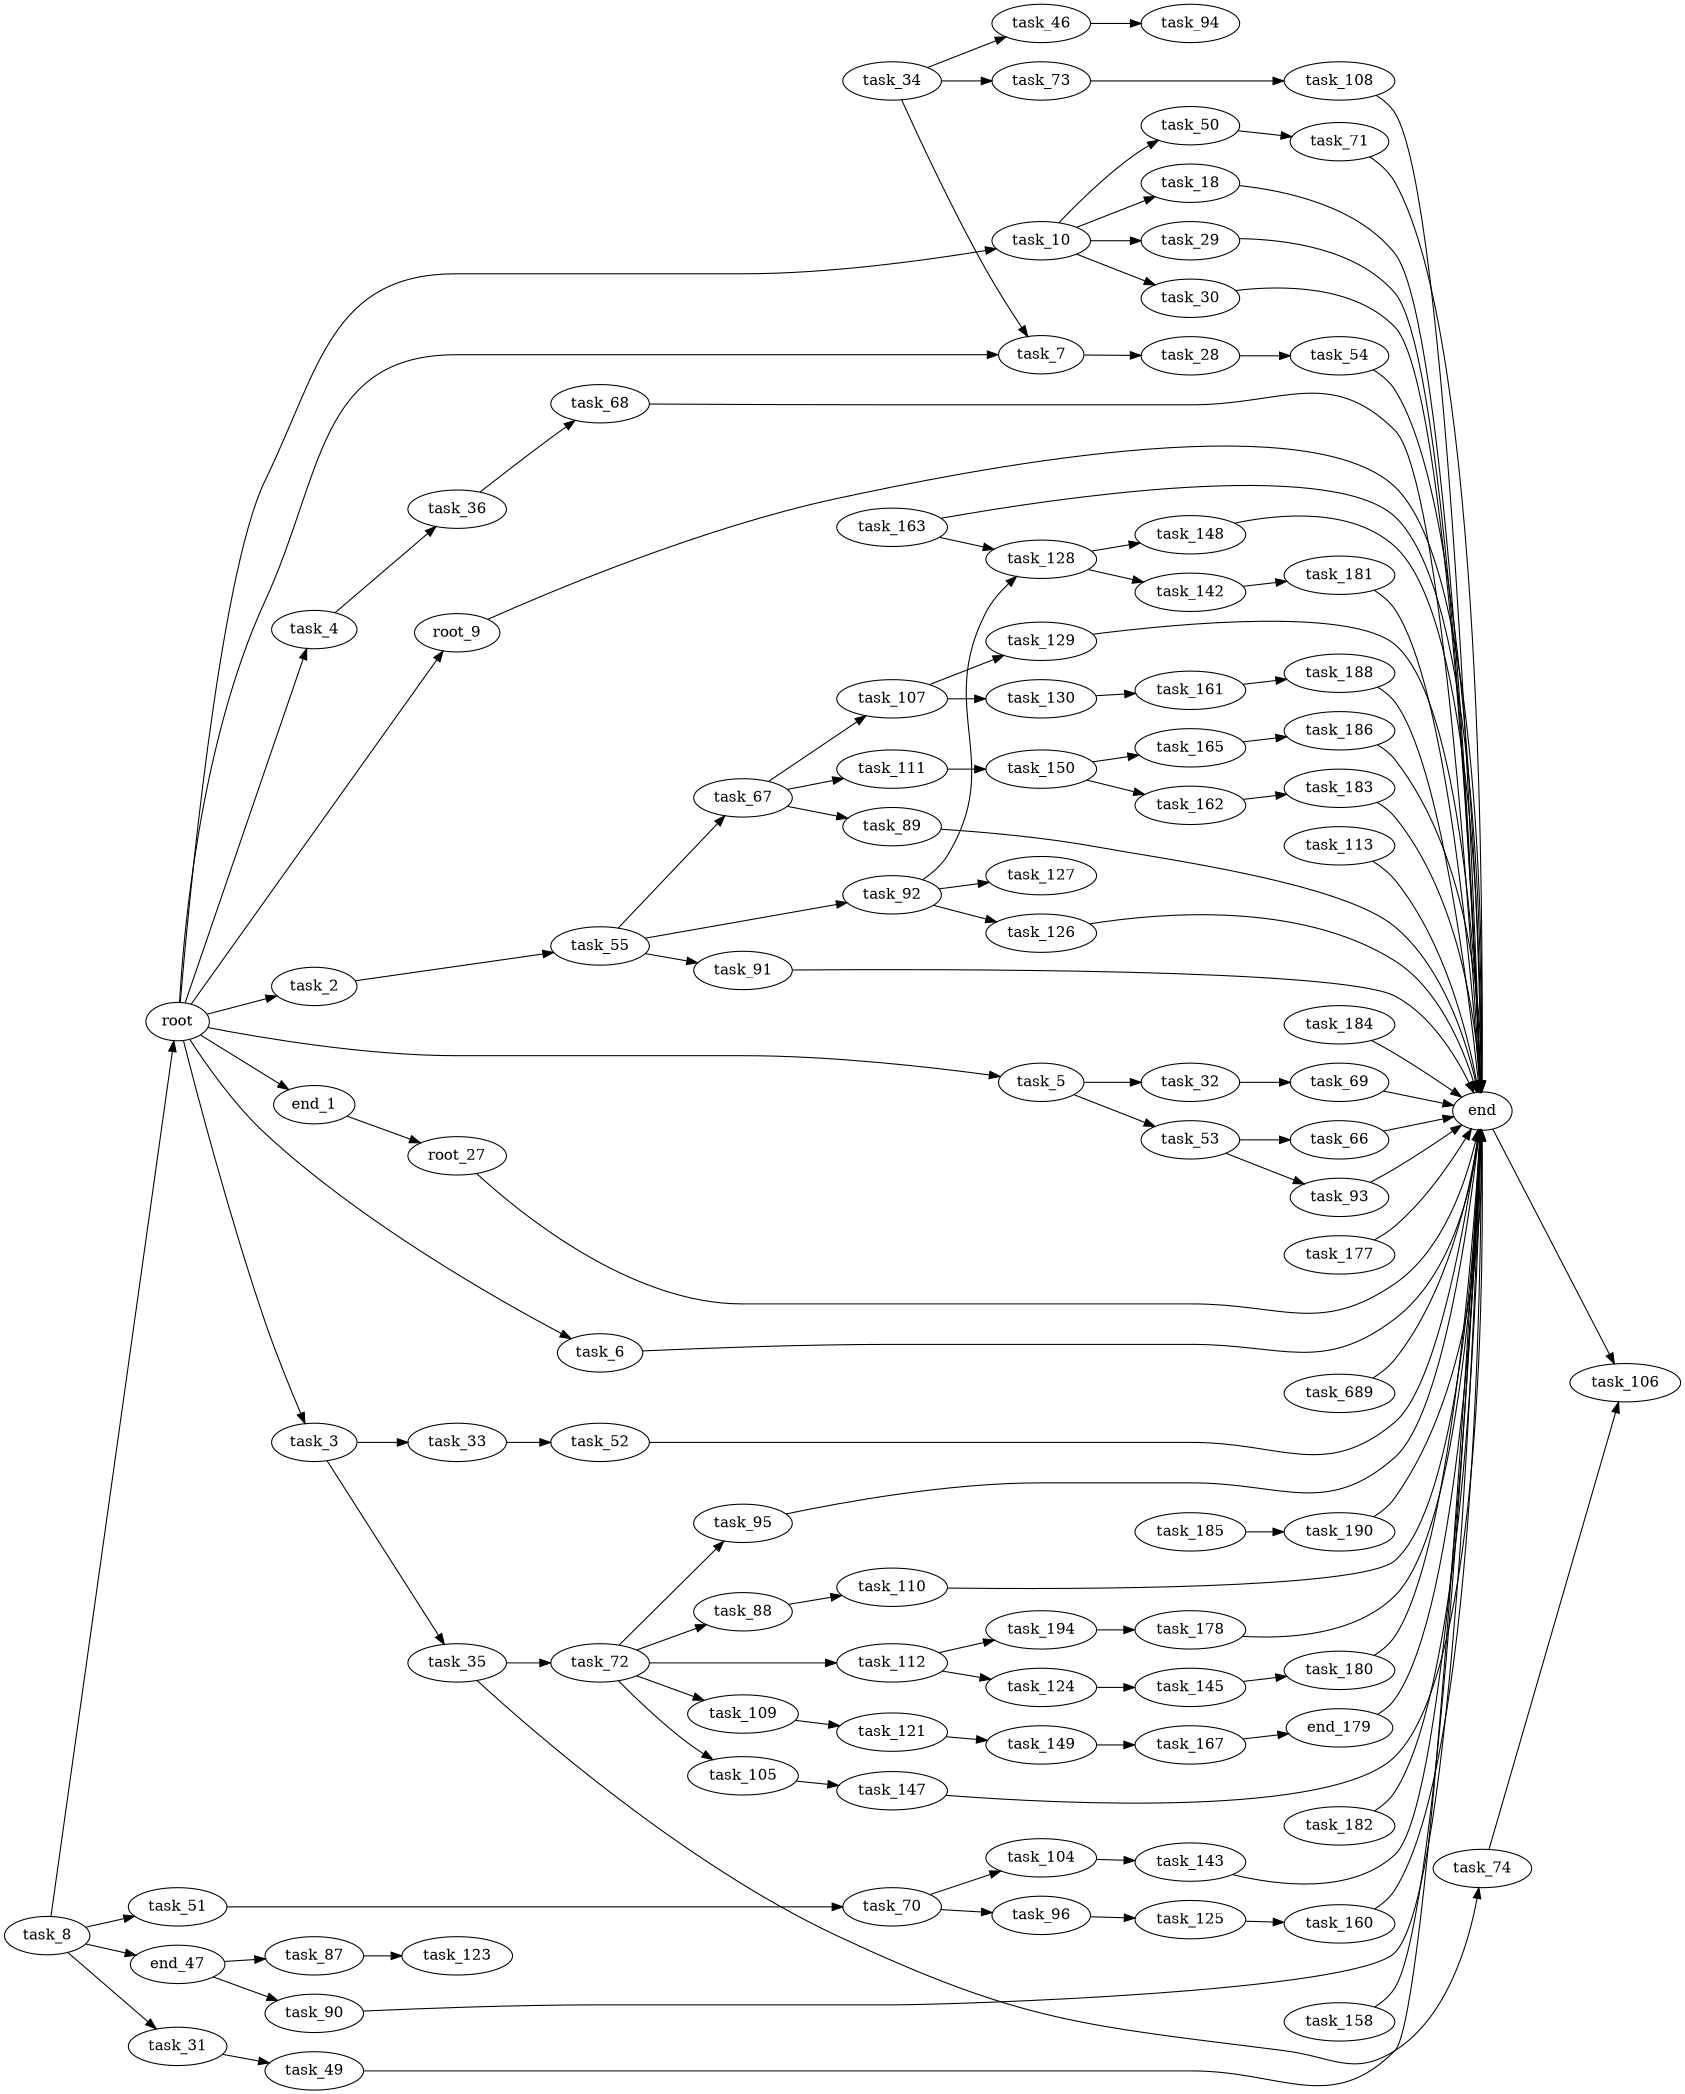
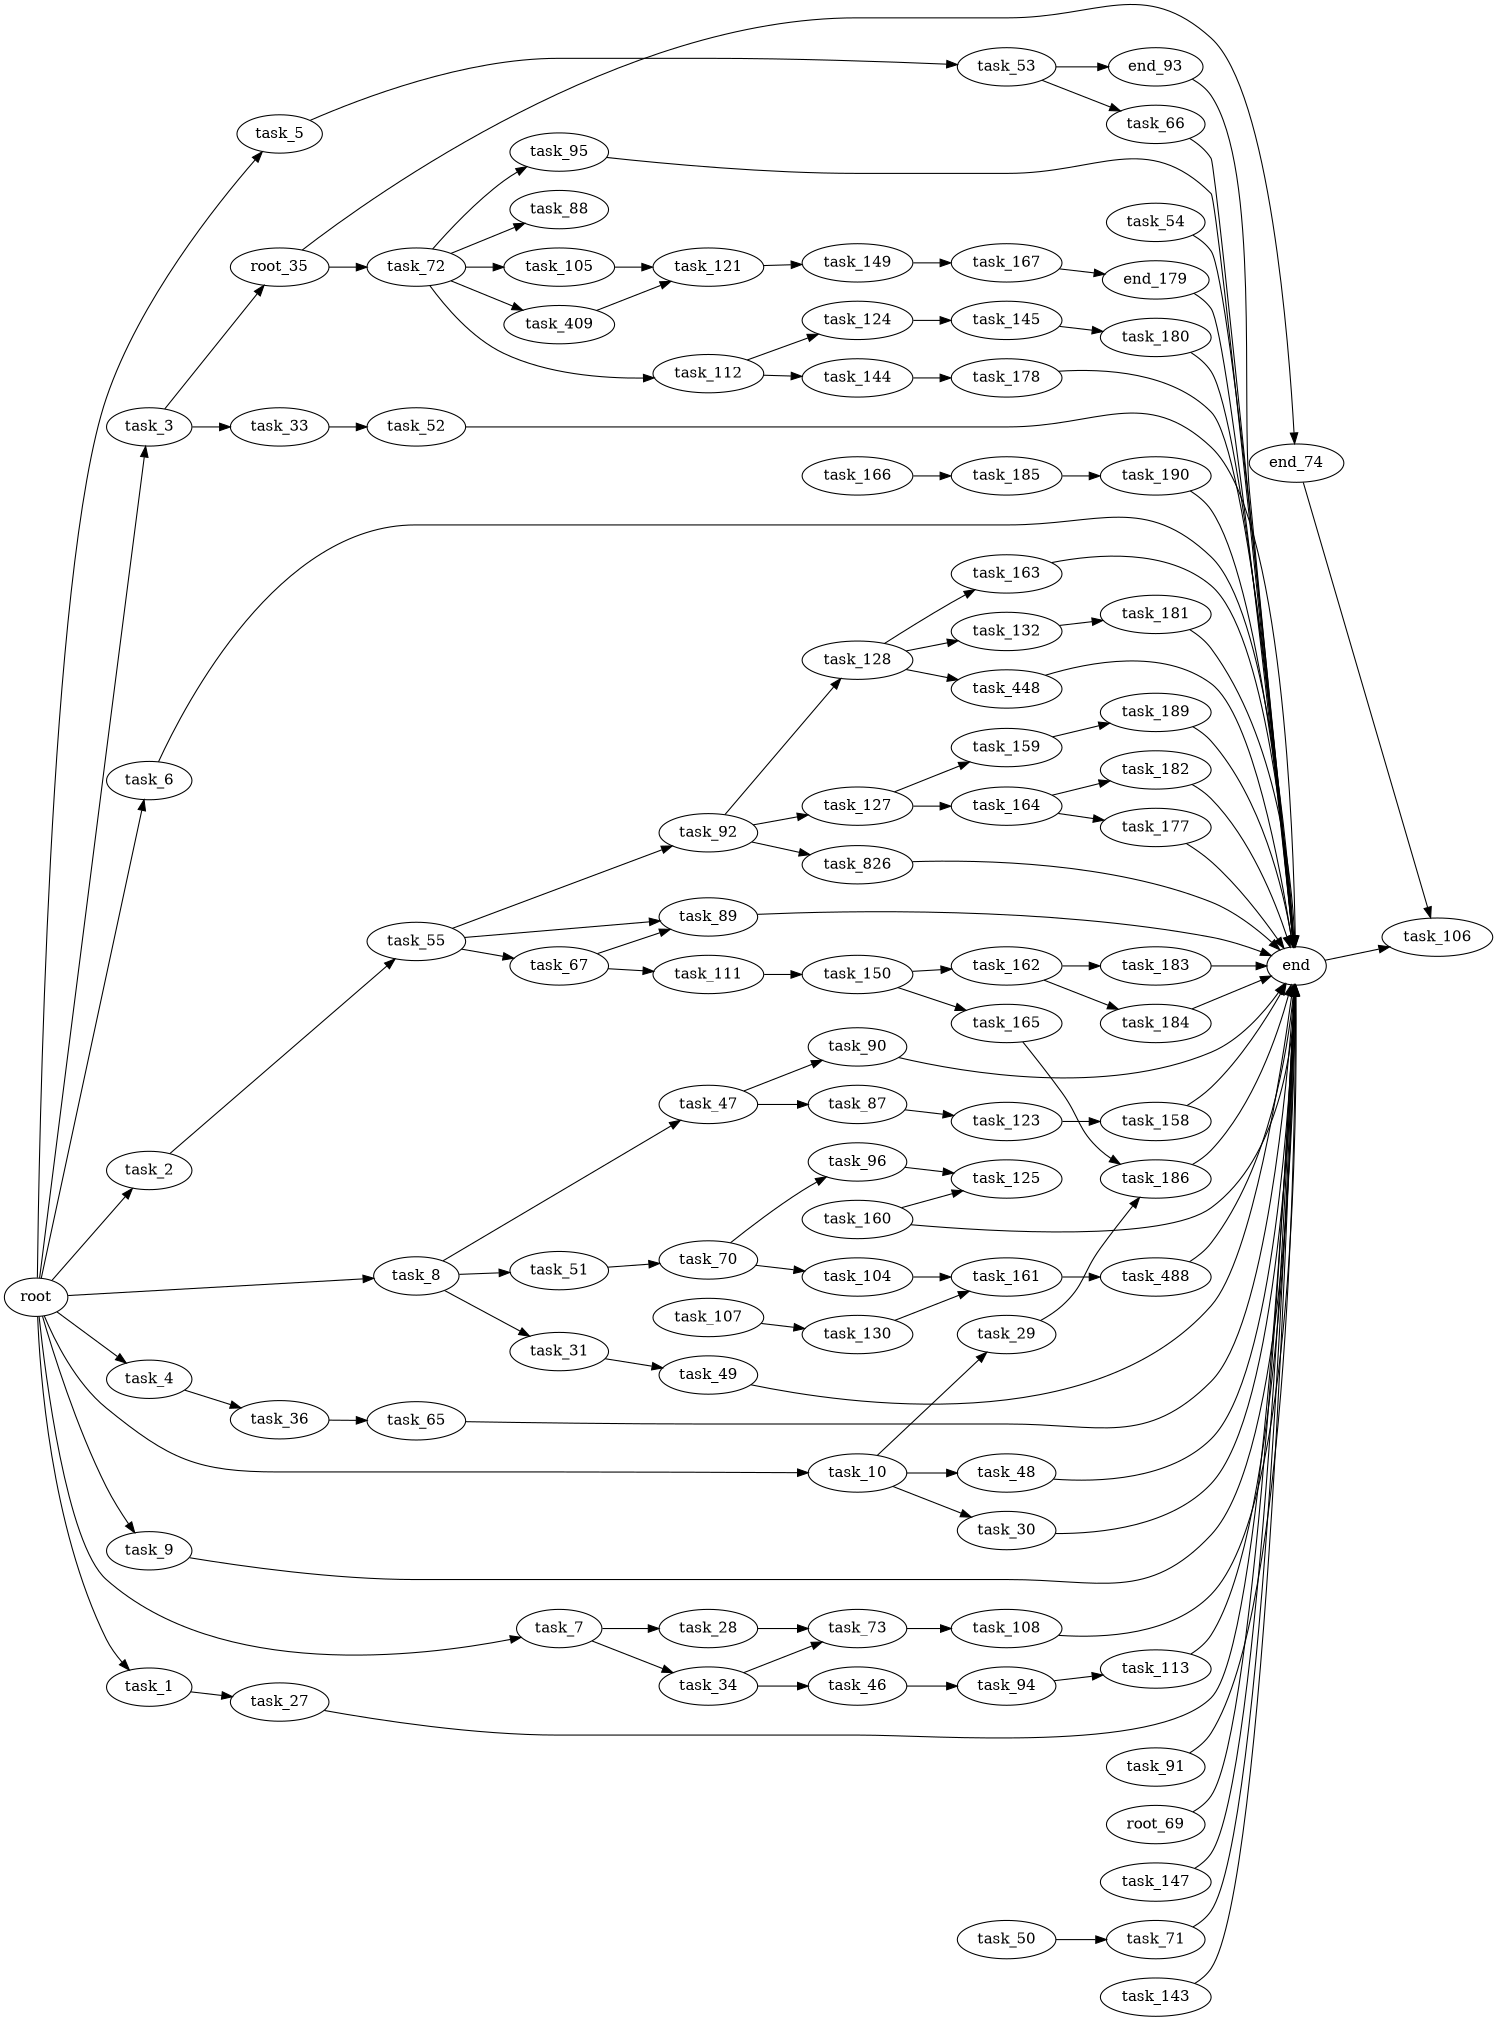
(1101, 182) -> none
(1190, 183) -> (1007, 1473)
(957, 216) -> (627, 1655)
(1259, 356) -> (777, 1629)
(600, 404) -> (416, 1421)
none -> (857, 476)
(1190, 535) -> (1007, 689)
(961, 542) -> (925, 619)
(1190, 592) -> (1007, 631)
(1450, 600) -> (1089, 1266)
(457, 633) -> (149, 1551)
(1041, 641) -> none
(1339, 673) -> (1156, 1277)
none -> (1007, 748)
(813, 752) -> none
none -> (1007, 806)
(1041, 933) -> (857, 865)
(666, 957) -> (557, 930)
none -> (1076, 993)
(1190, 1082) -> none
(1339, 1082) -> (1156, 1825)
(314, 1105) -> (149, 1687)
none -> (1071, 1122)
(457, 1156) -> (280, 1702)
(1339, 1197) -> (1156, 67)
(1339, 1393) -> (1156, 712)
(112, 1484) -> (216, 1287)
(892, 1587) -> none
(1041, 1630) -> (857, 378)
(457, 1663) -> (280, 267)
none -> (1073, 1679)
(743, 1714) -> (559, 325)
(812, 1783) -> (628, 267)
(1110, 1860) -> (927, 1277)
(1482, 1868) -> (1297, 463)
(1259, 1922) -> (927, 1201)
(178, 1964) -> (708, 1104)
